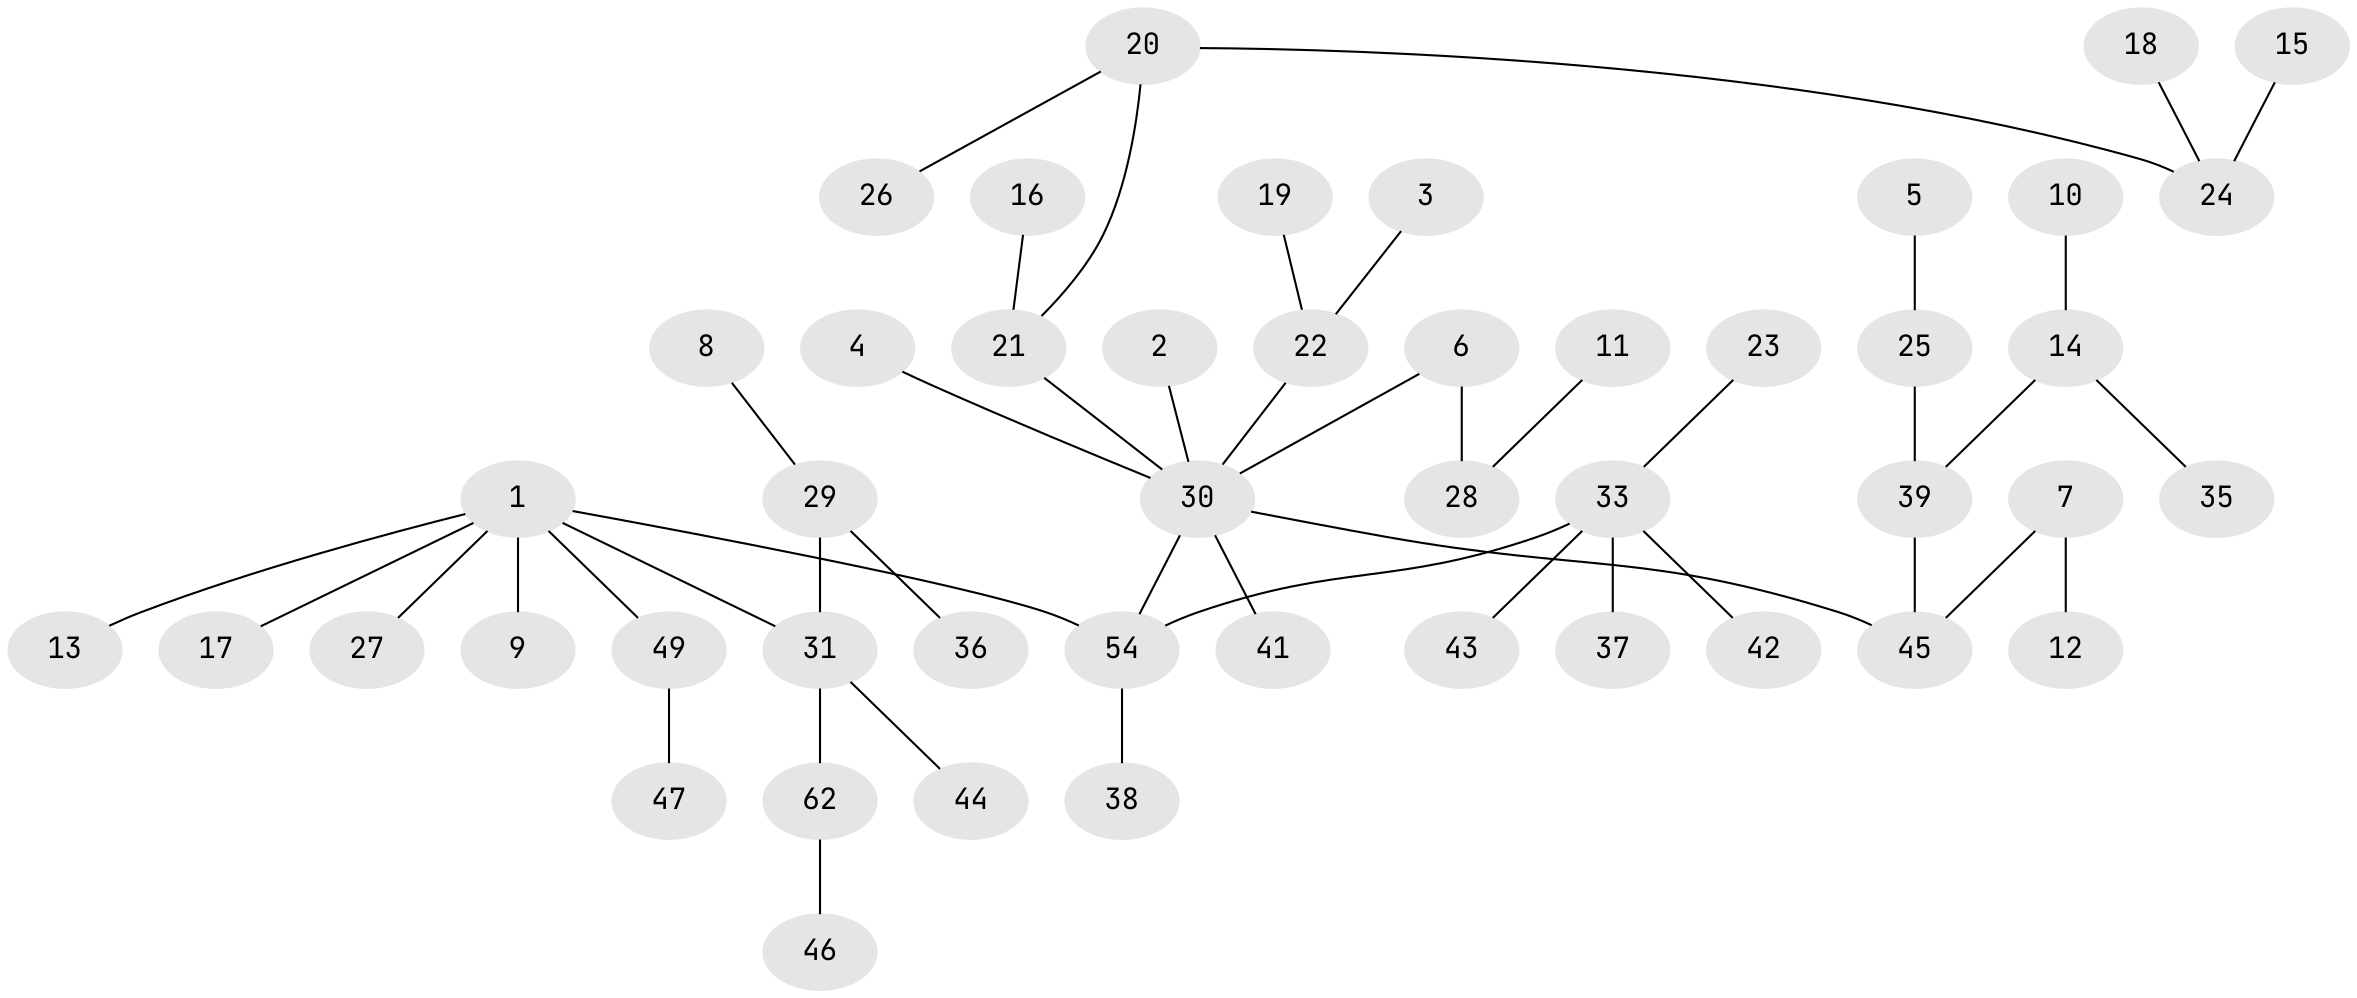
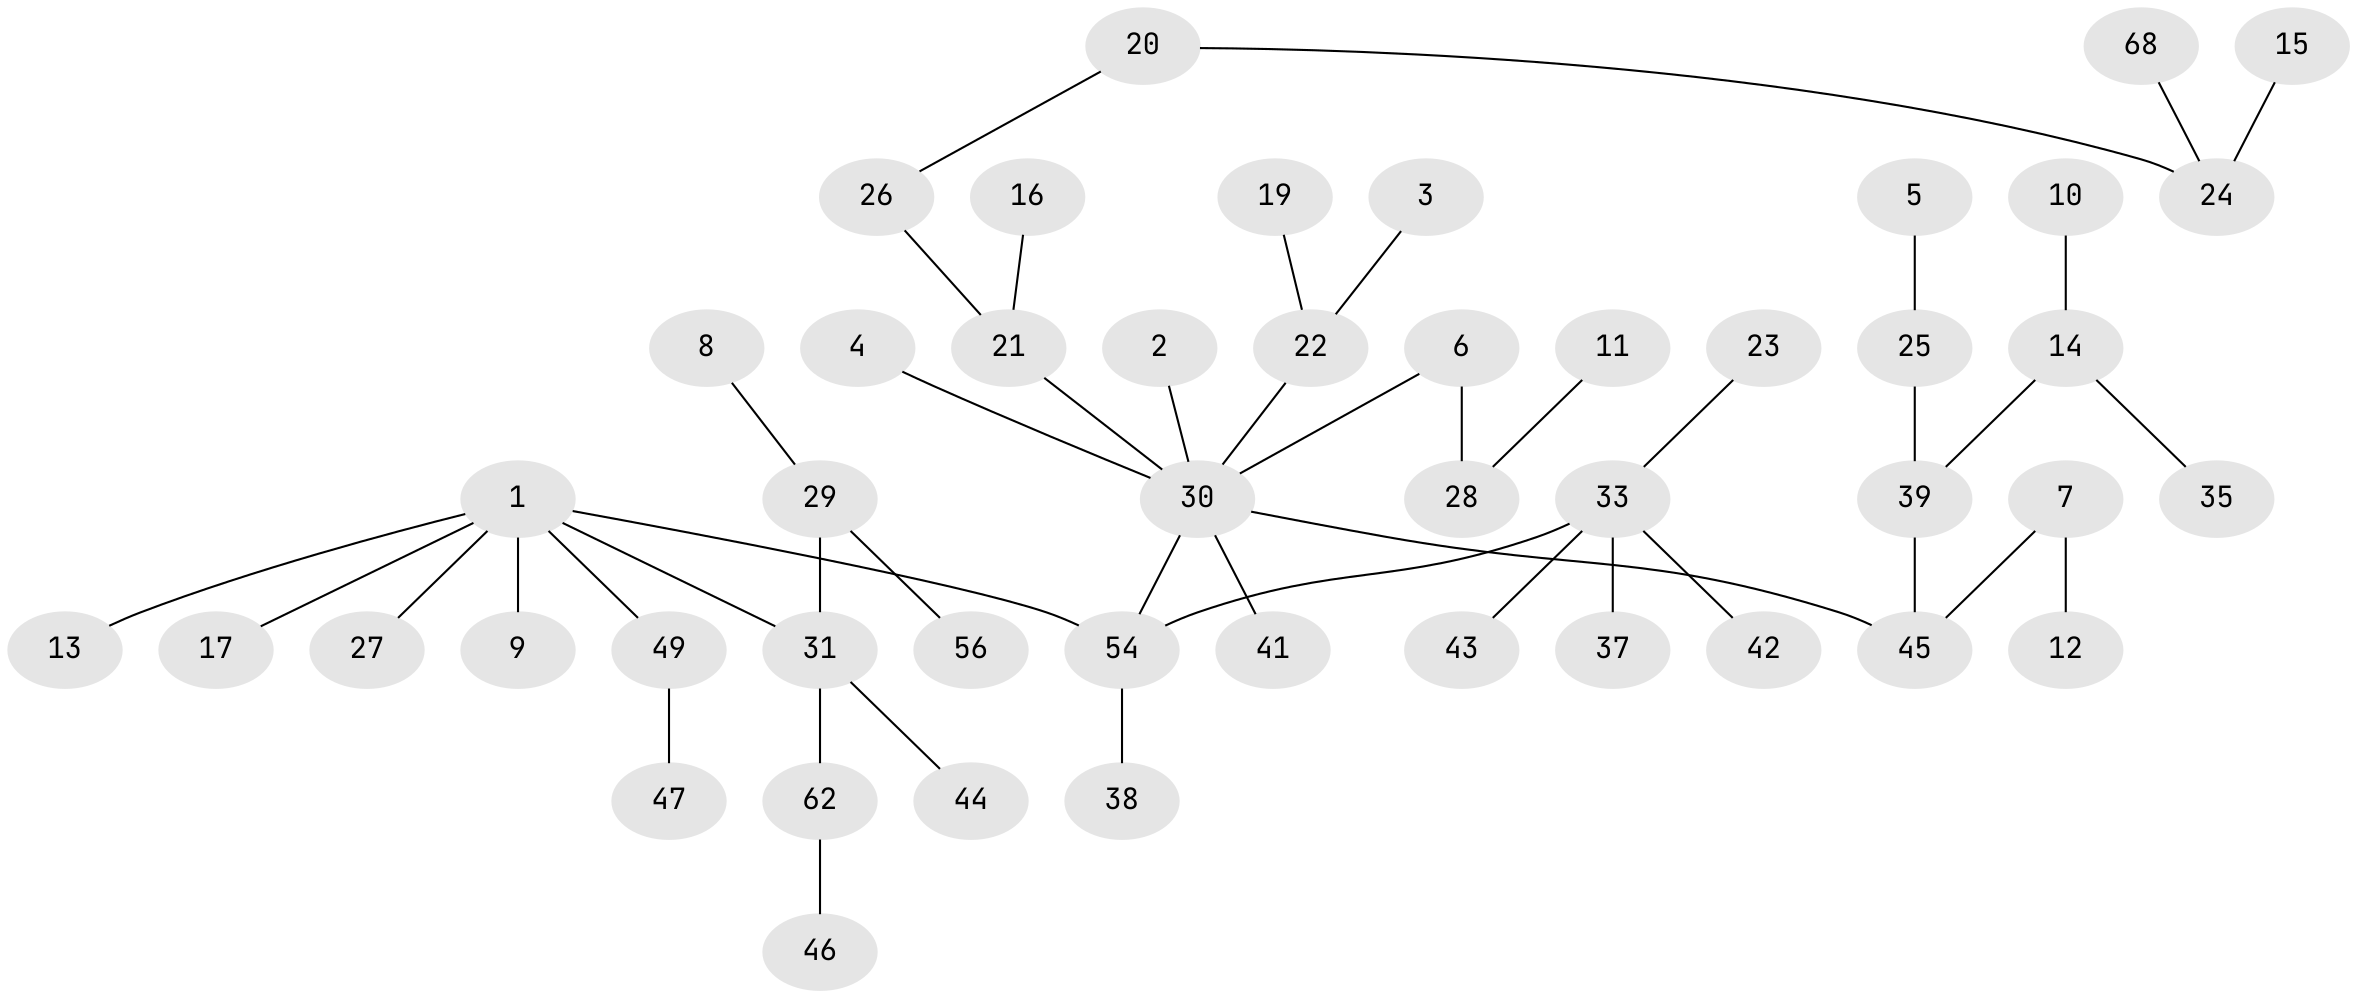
(2141, 46) -> (2141, 46)
(1114, 210) -> (943, 273)
(971, 650) -> (971, 650)
